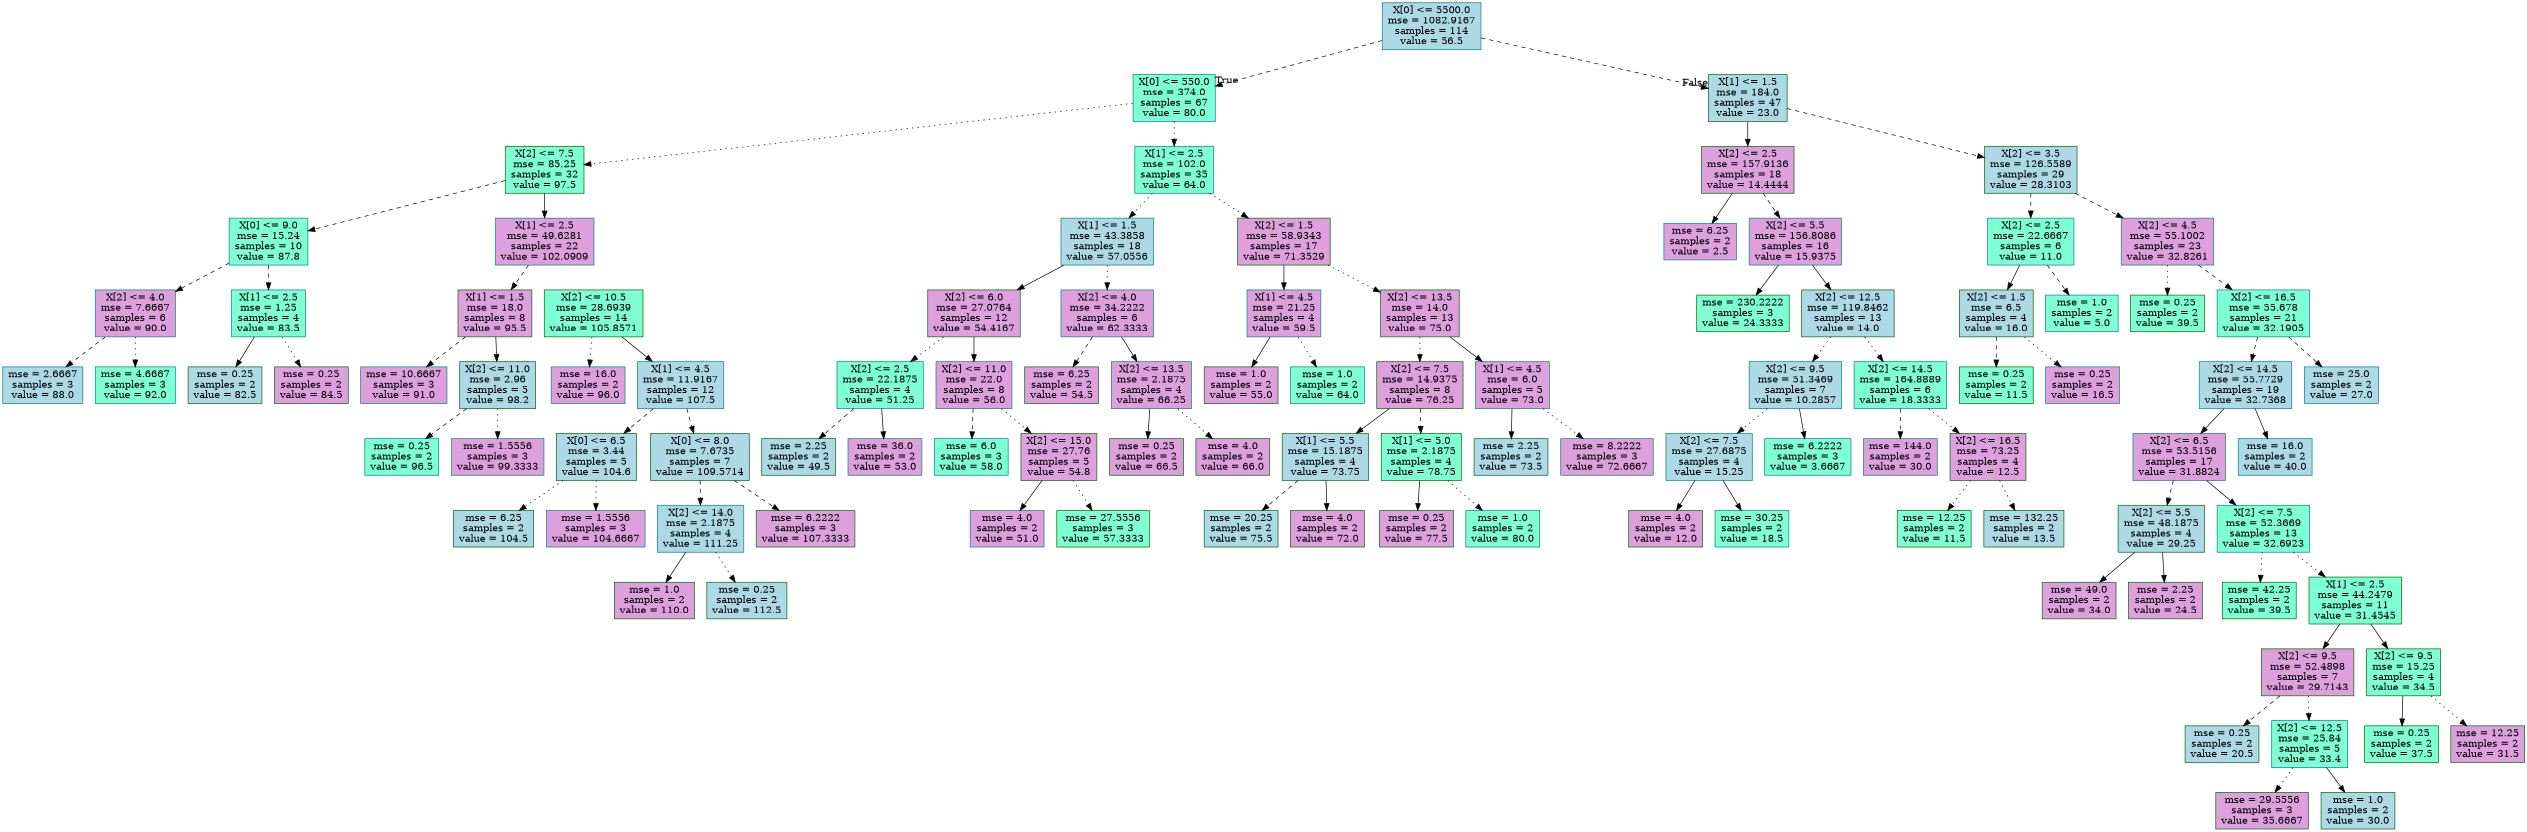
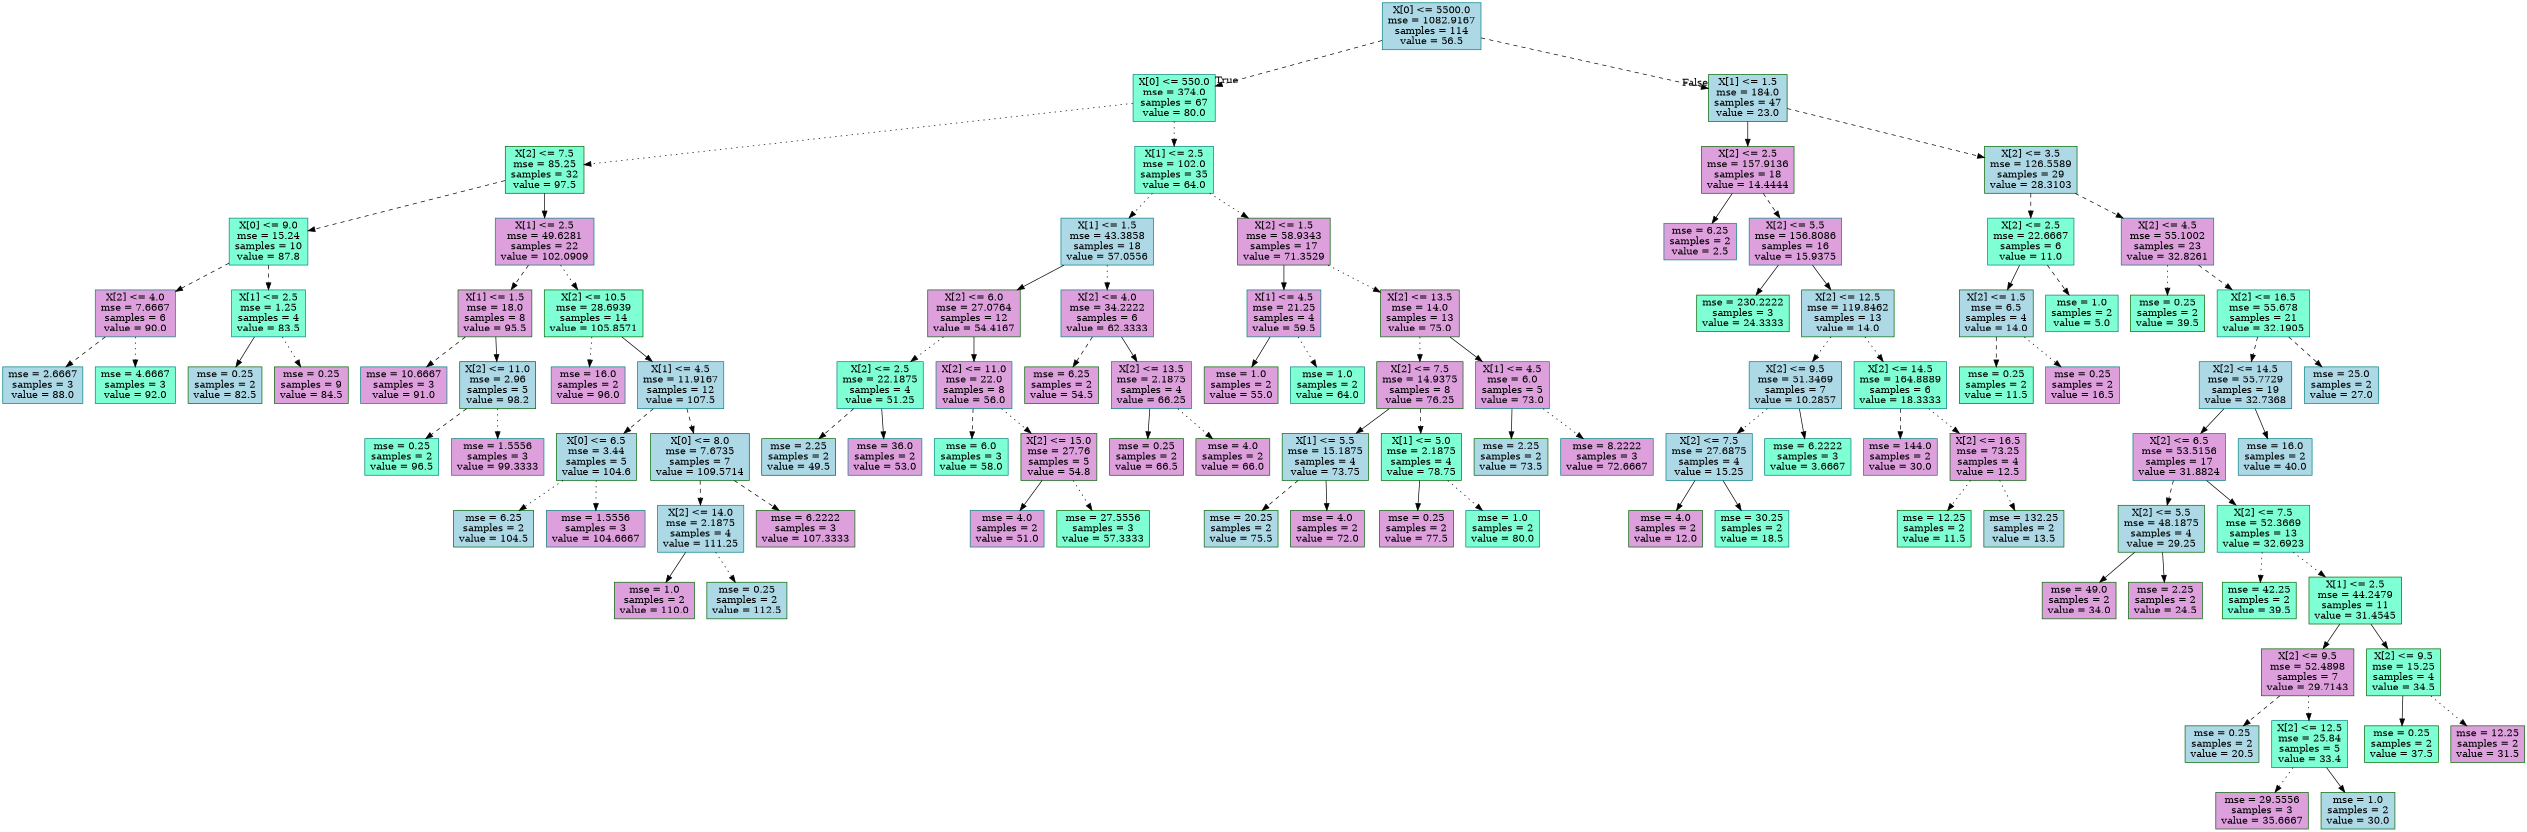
none -> (567, 275)
(1996, 313) -> (1996, 313)
(311, 385) -> (311, 385)
